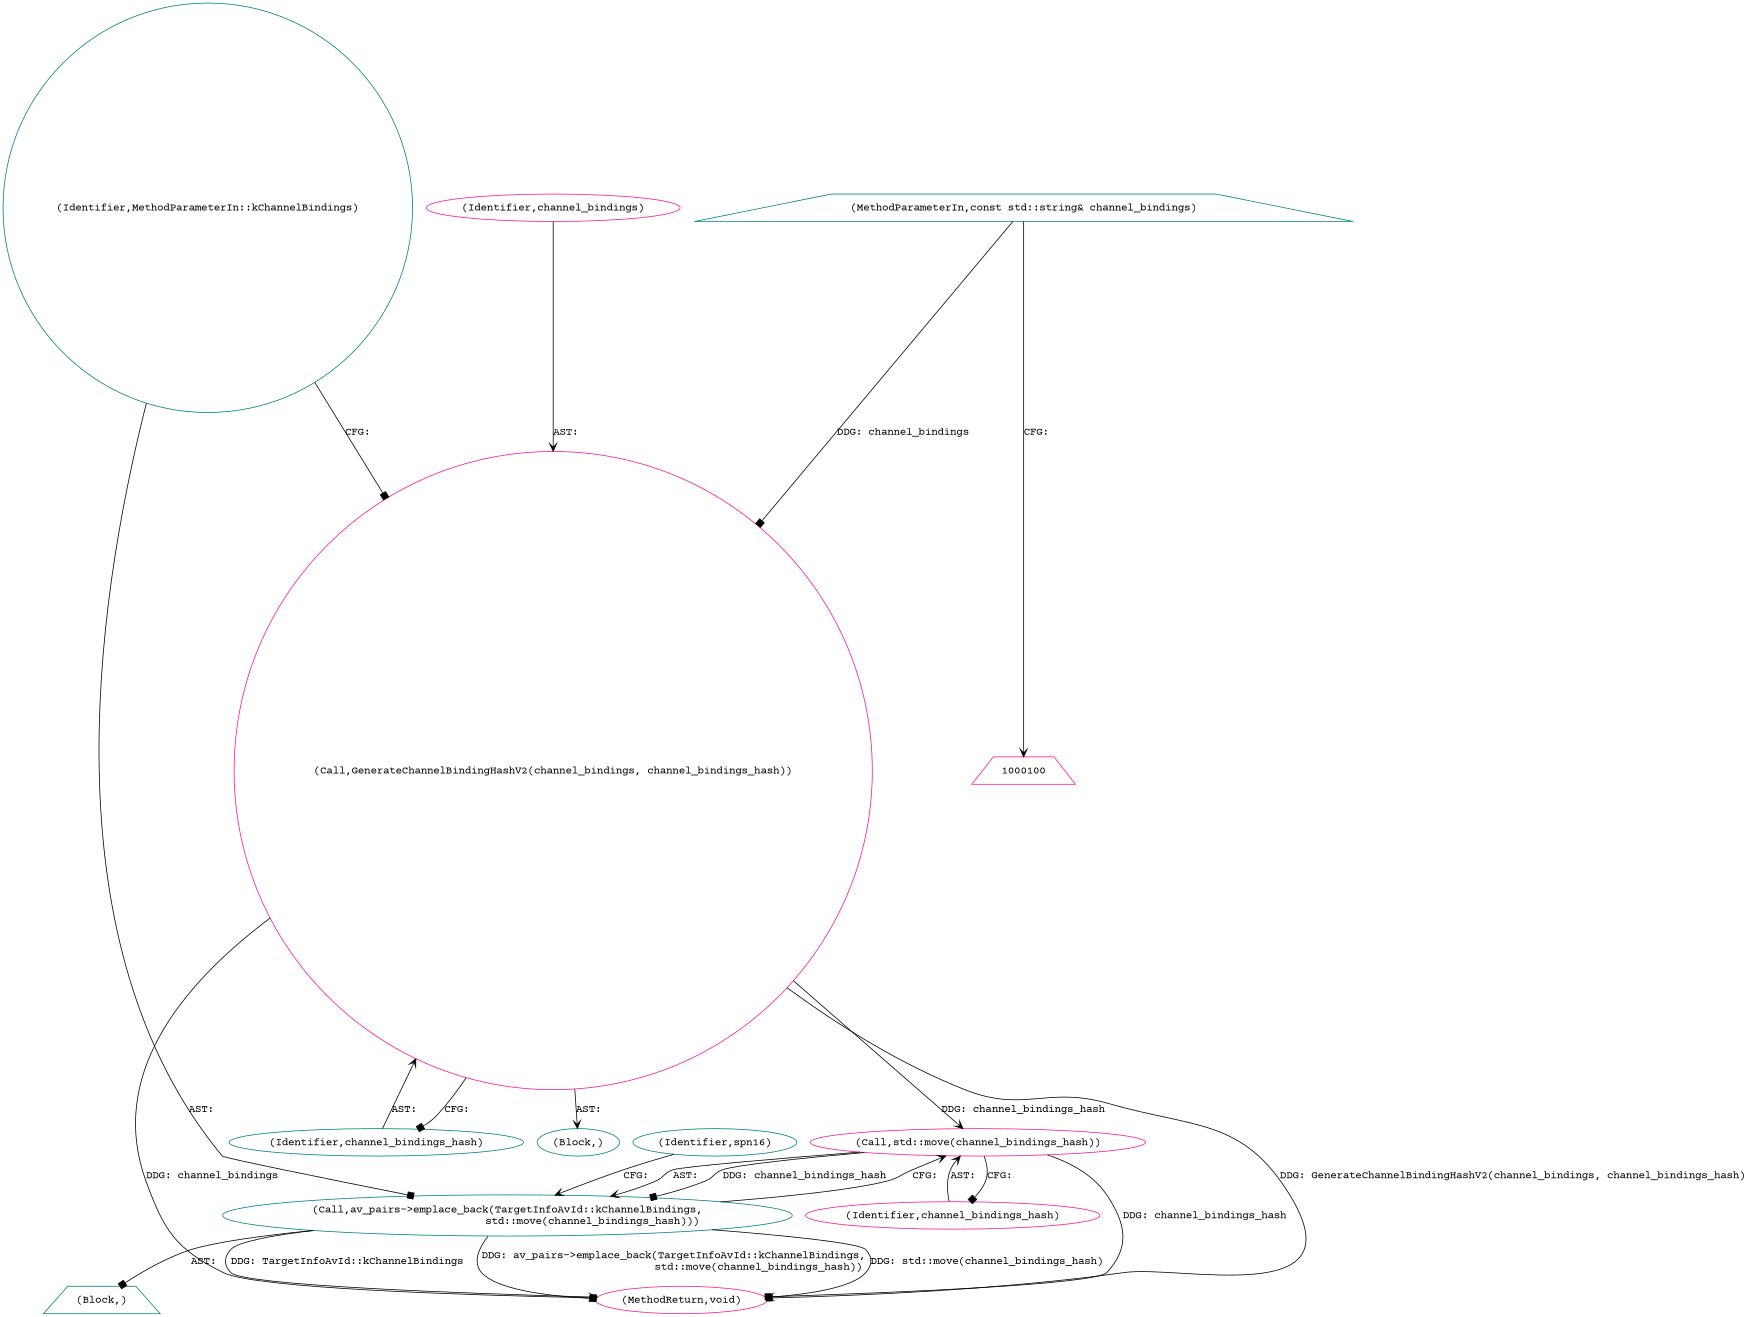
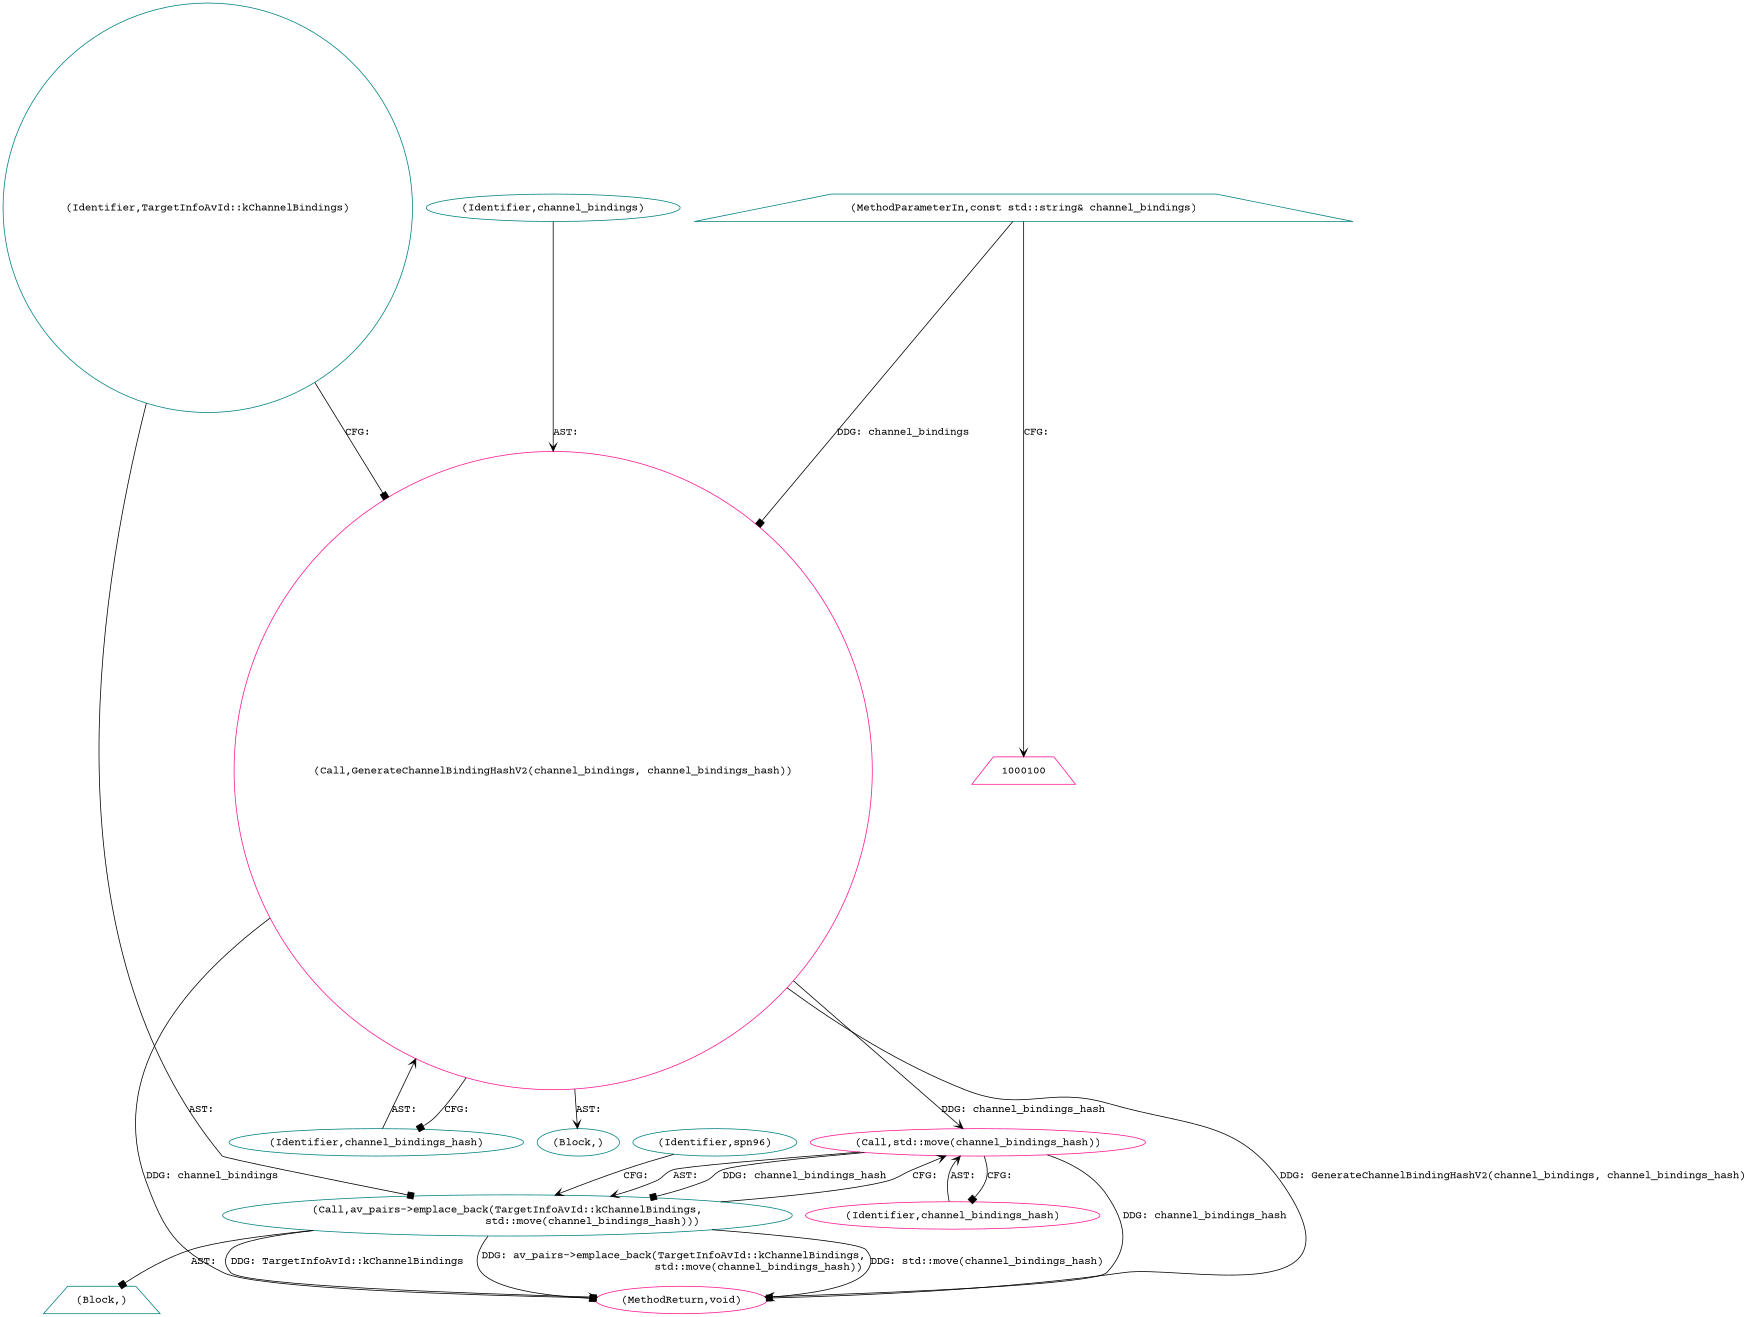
(208, 208) -> (208, 208)
(553, 208) -> (553, 208)
(715, 1142) -> (715, 1142)
(1113, 1265) -> (1113, 1265)
